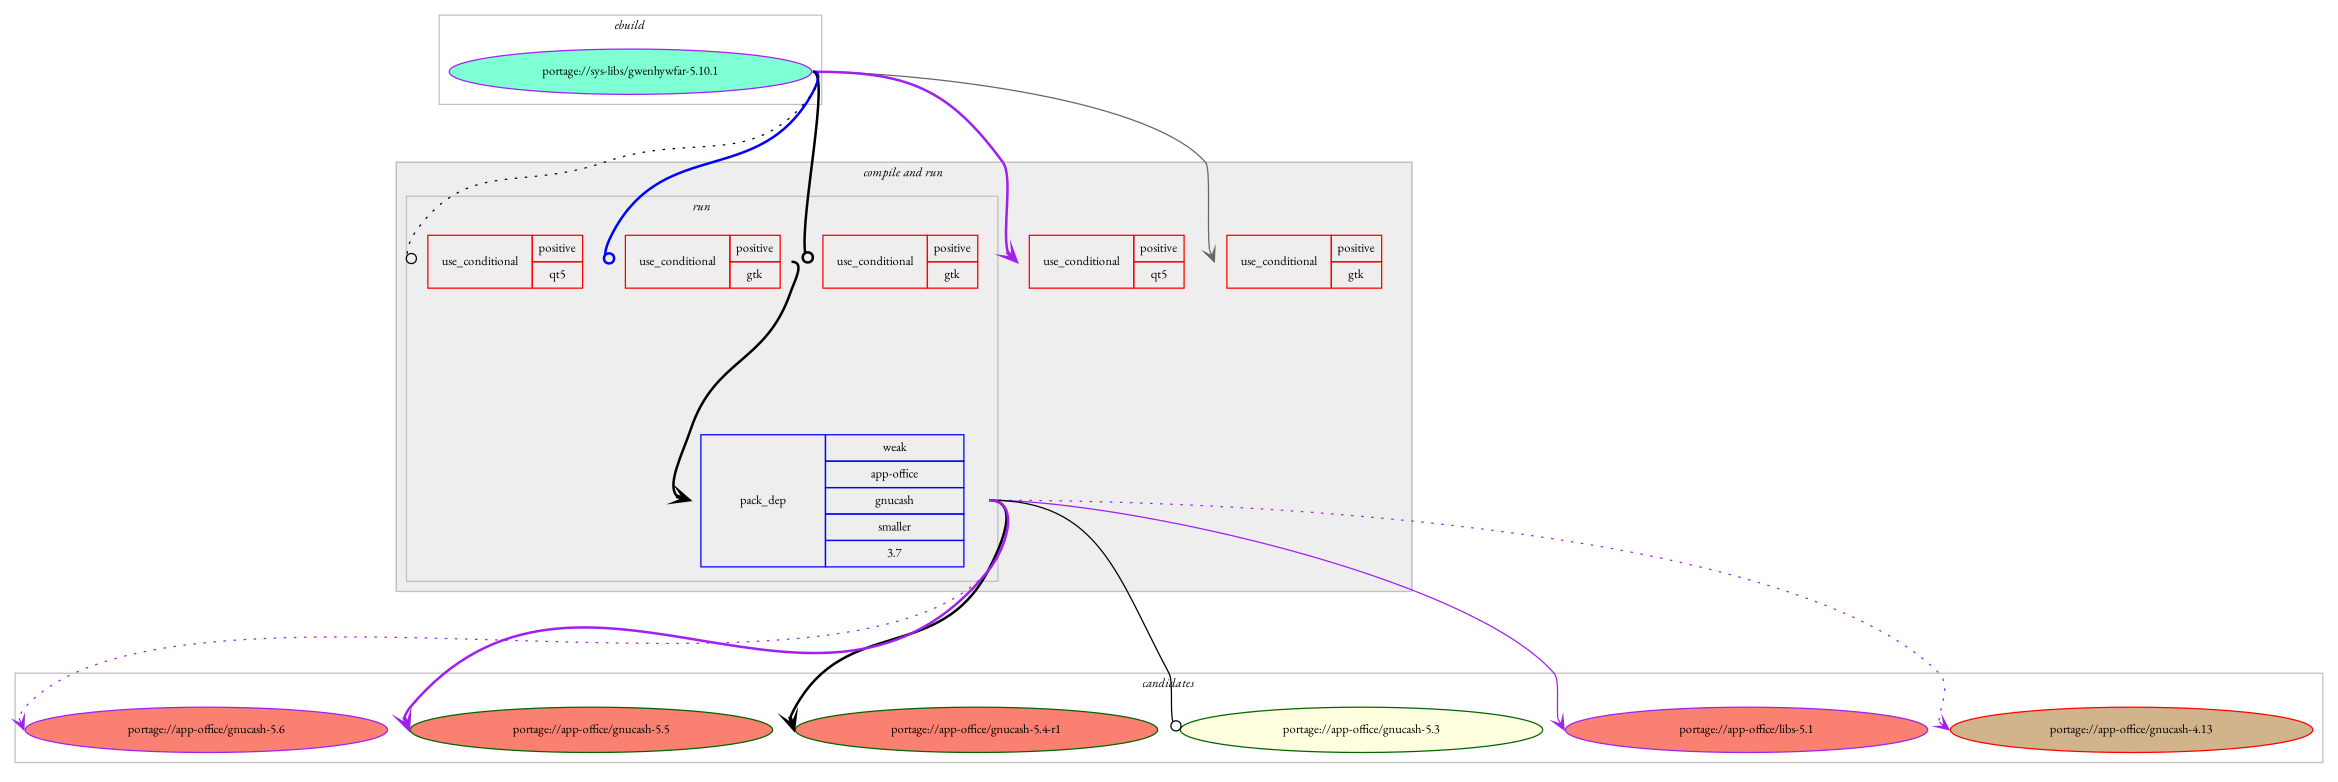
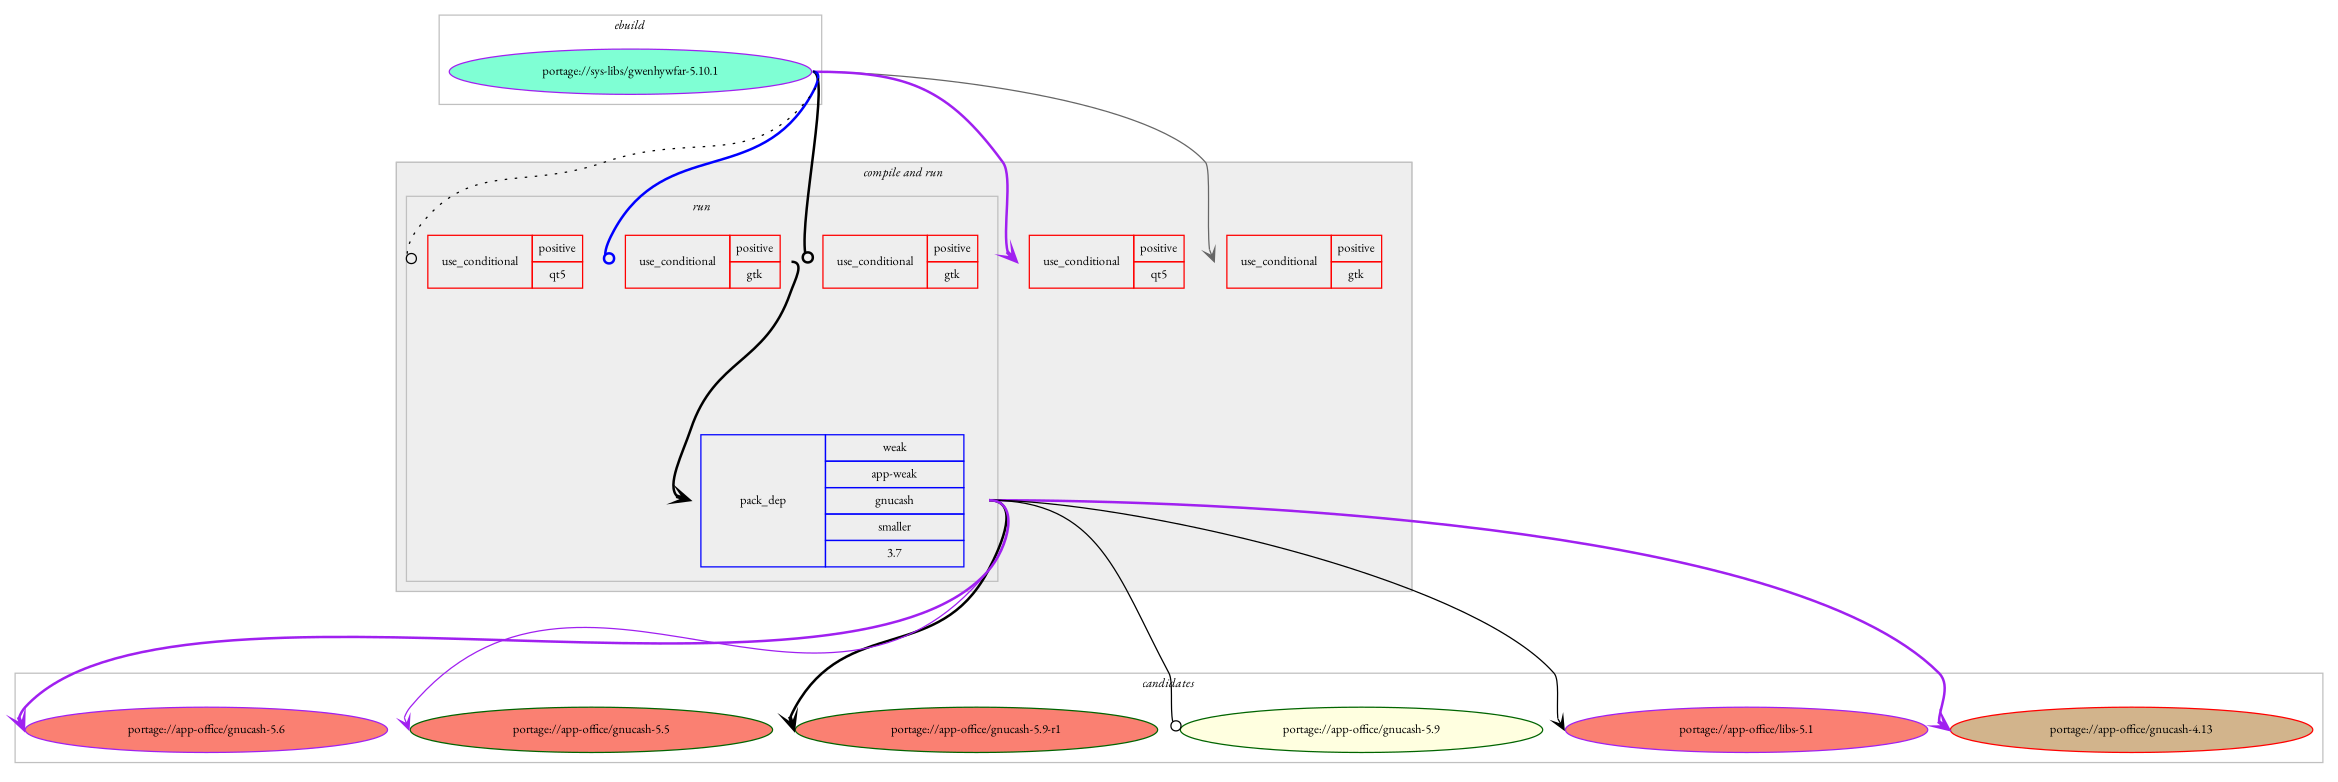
(895, 474) -> (895, 474)
(1503, 532) -> (1503, 532)
(1306, 555) -> (1306, 555)
(544, 641) -> (544, 641)
(755, 648) -> (755, 648)
(976, 730) -> (976, 730)
(1362, 730) -> (1362, 730)
